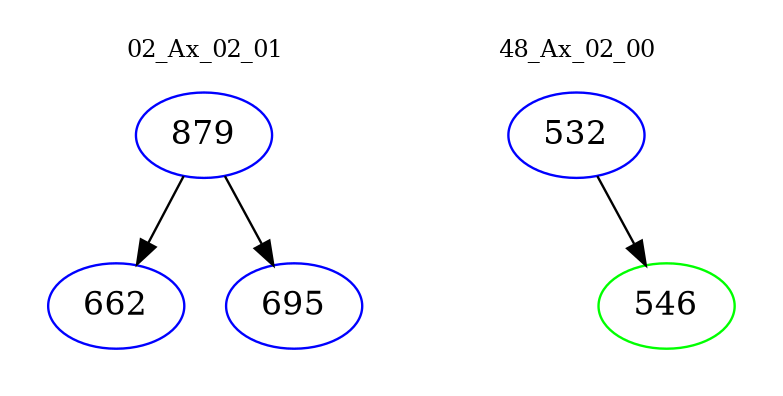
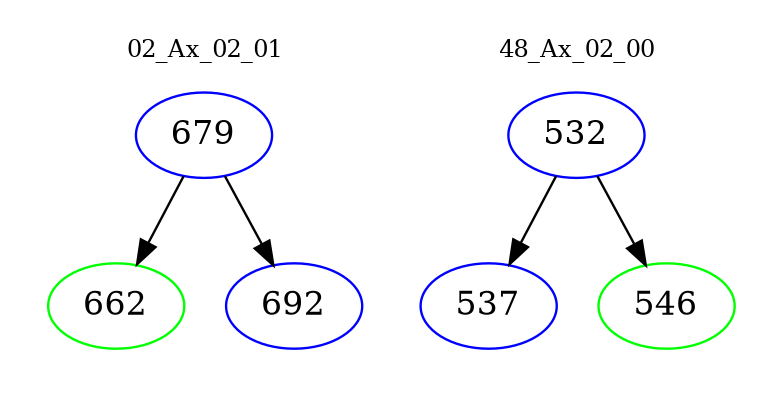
(204, 135) -> (204, 135)
(116, 306) -> (116, 306)
(294, 306) -> (294, 306)
none -> (489, 306)
